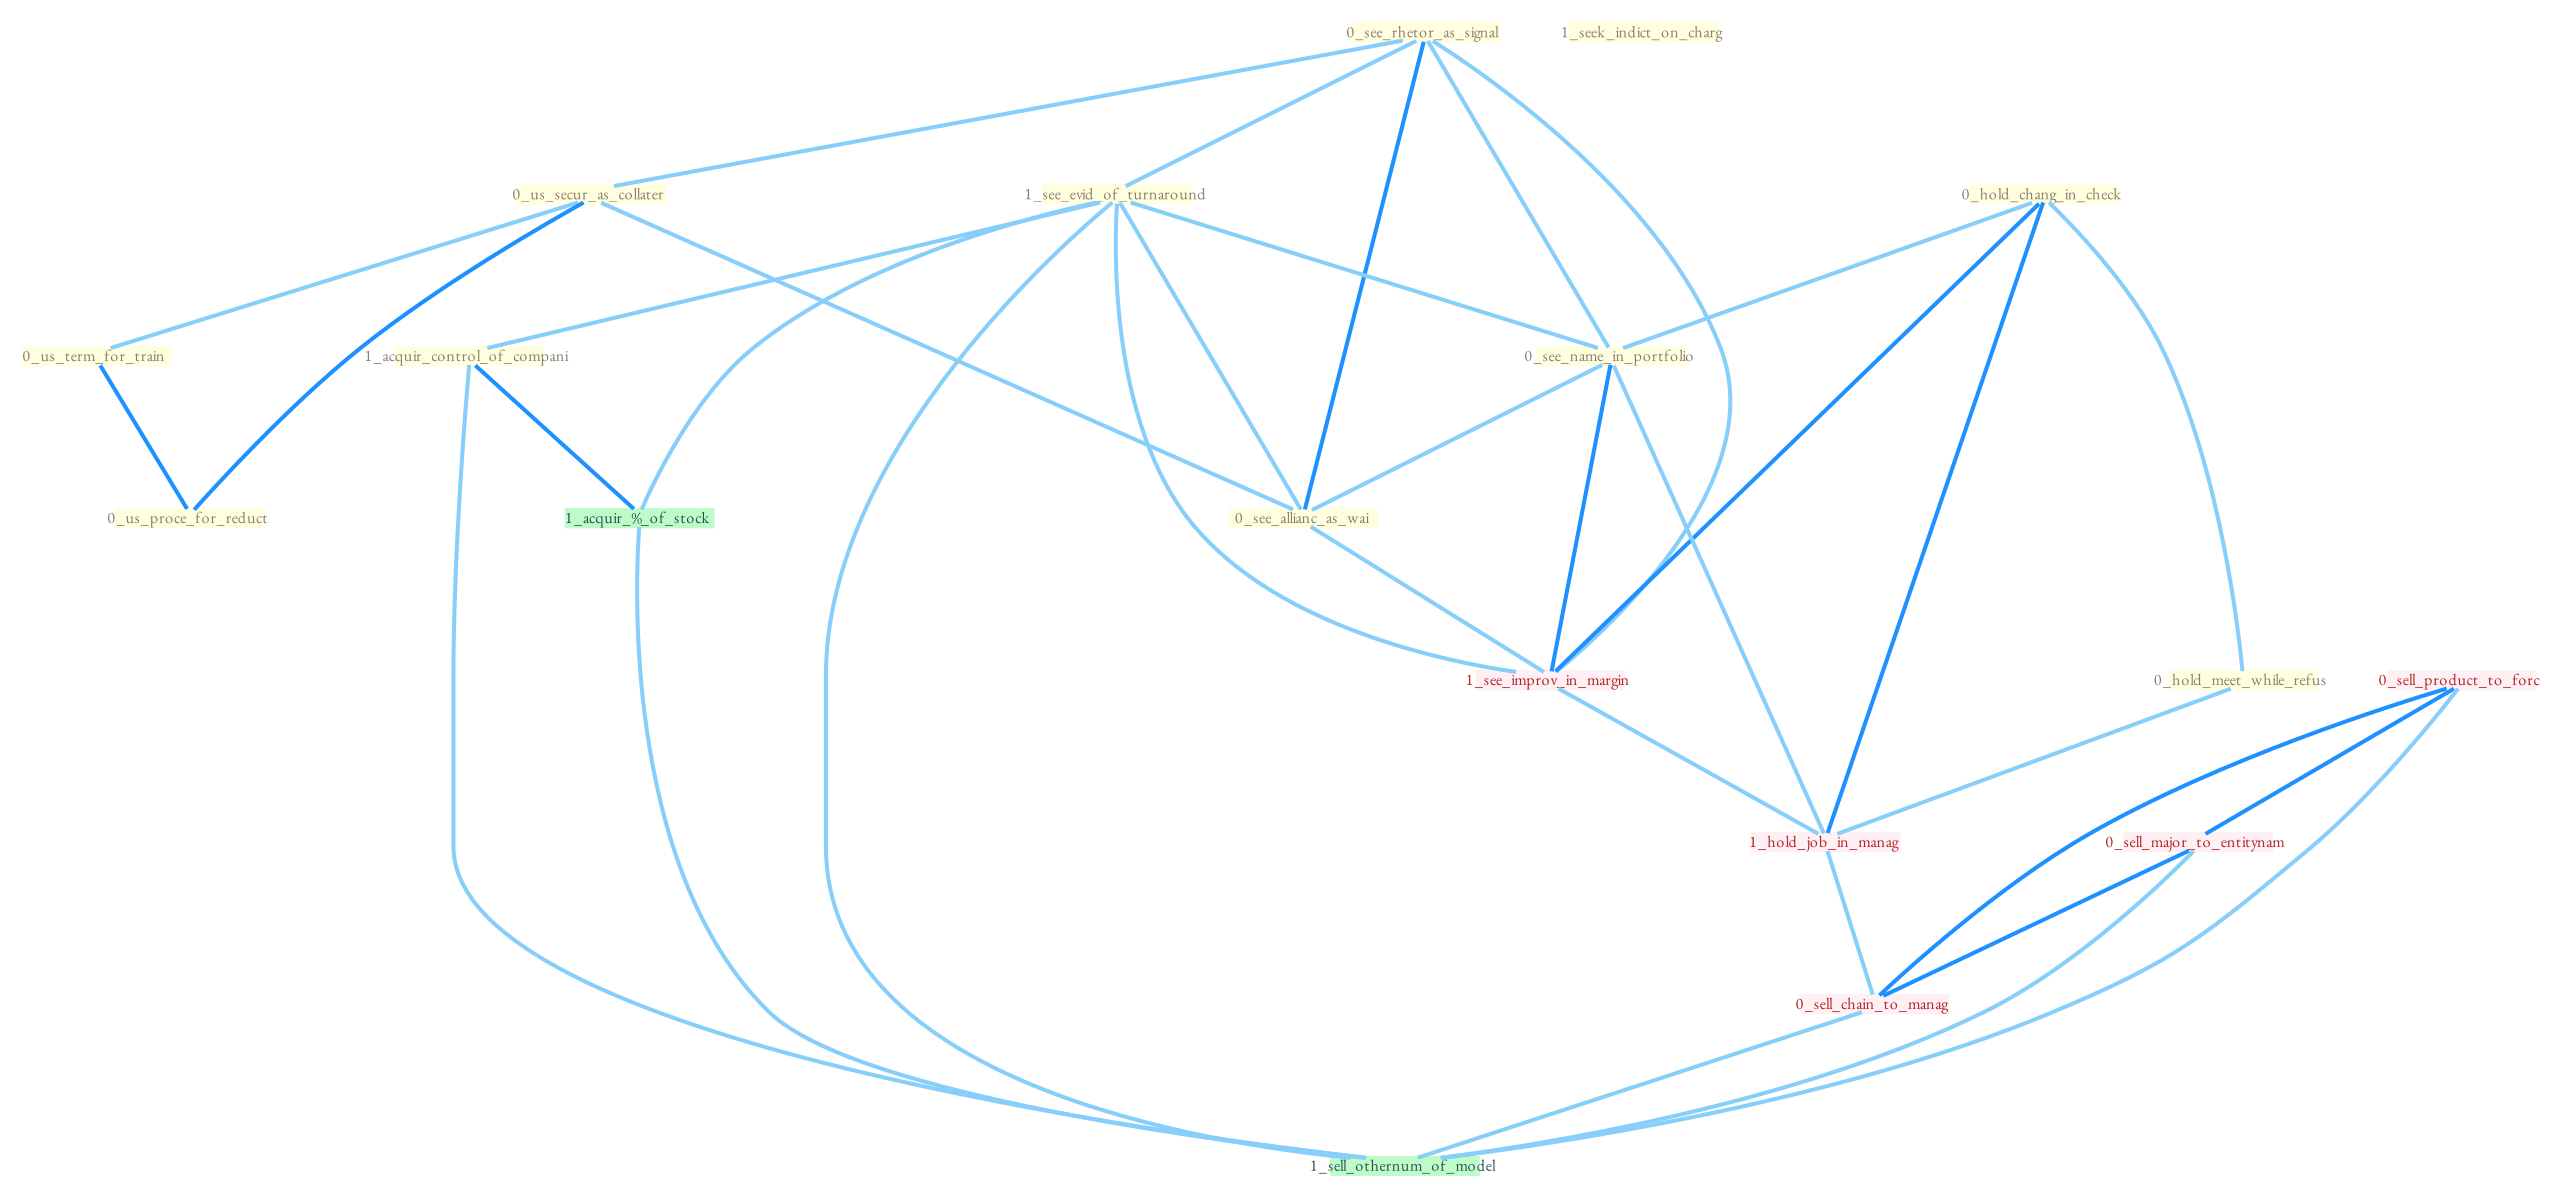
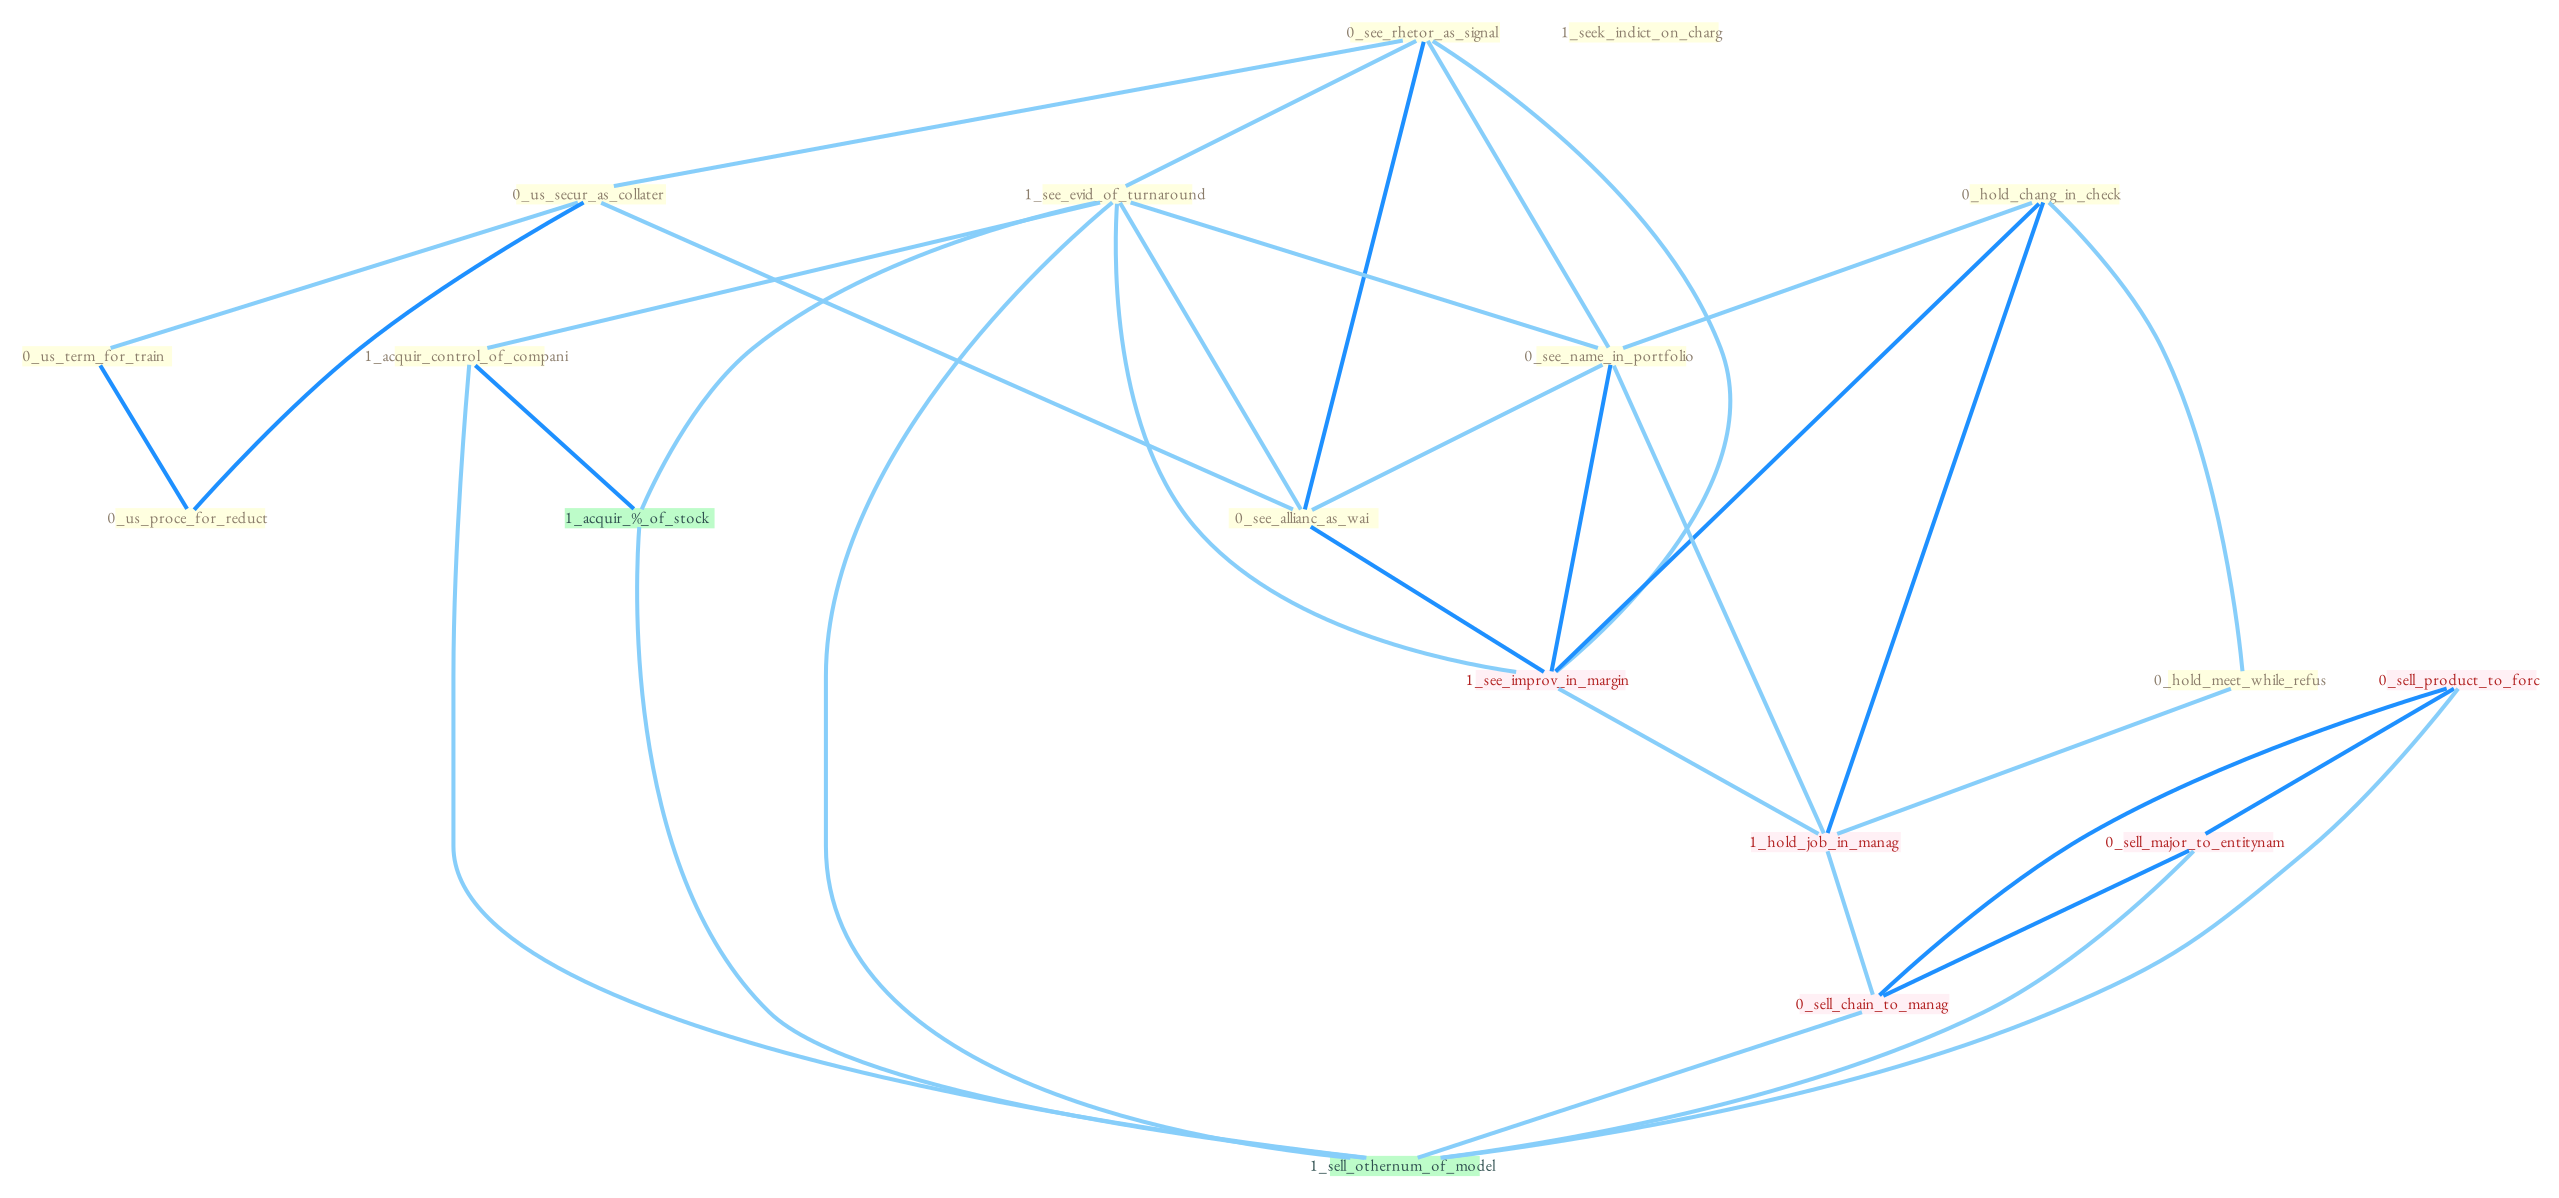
(1427, 599) -> (1427, 599)
